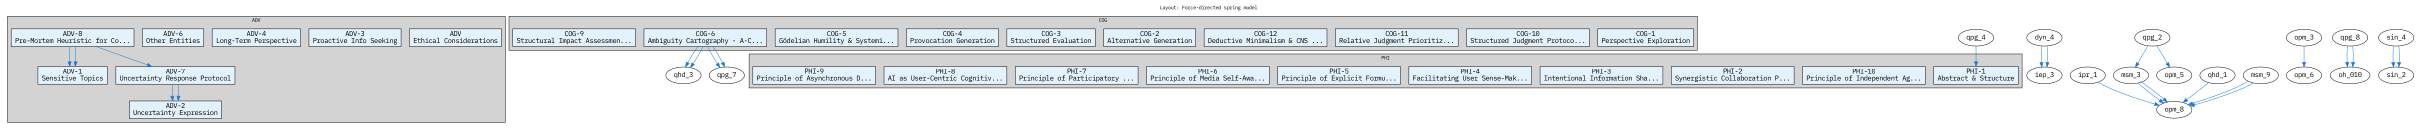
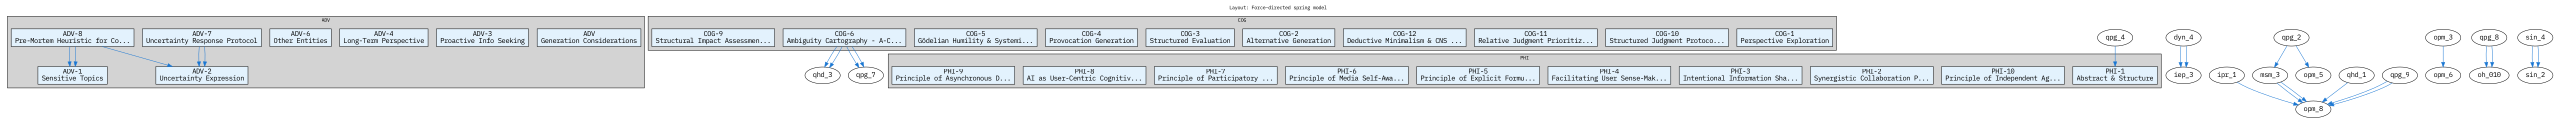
(456, 38) -> (589, 38)
(122, 56) -> (135, 56)
(2261, 75) -> (2400, 75)
